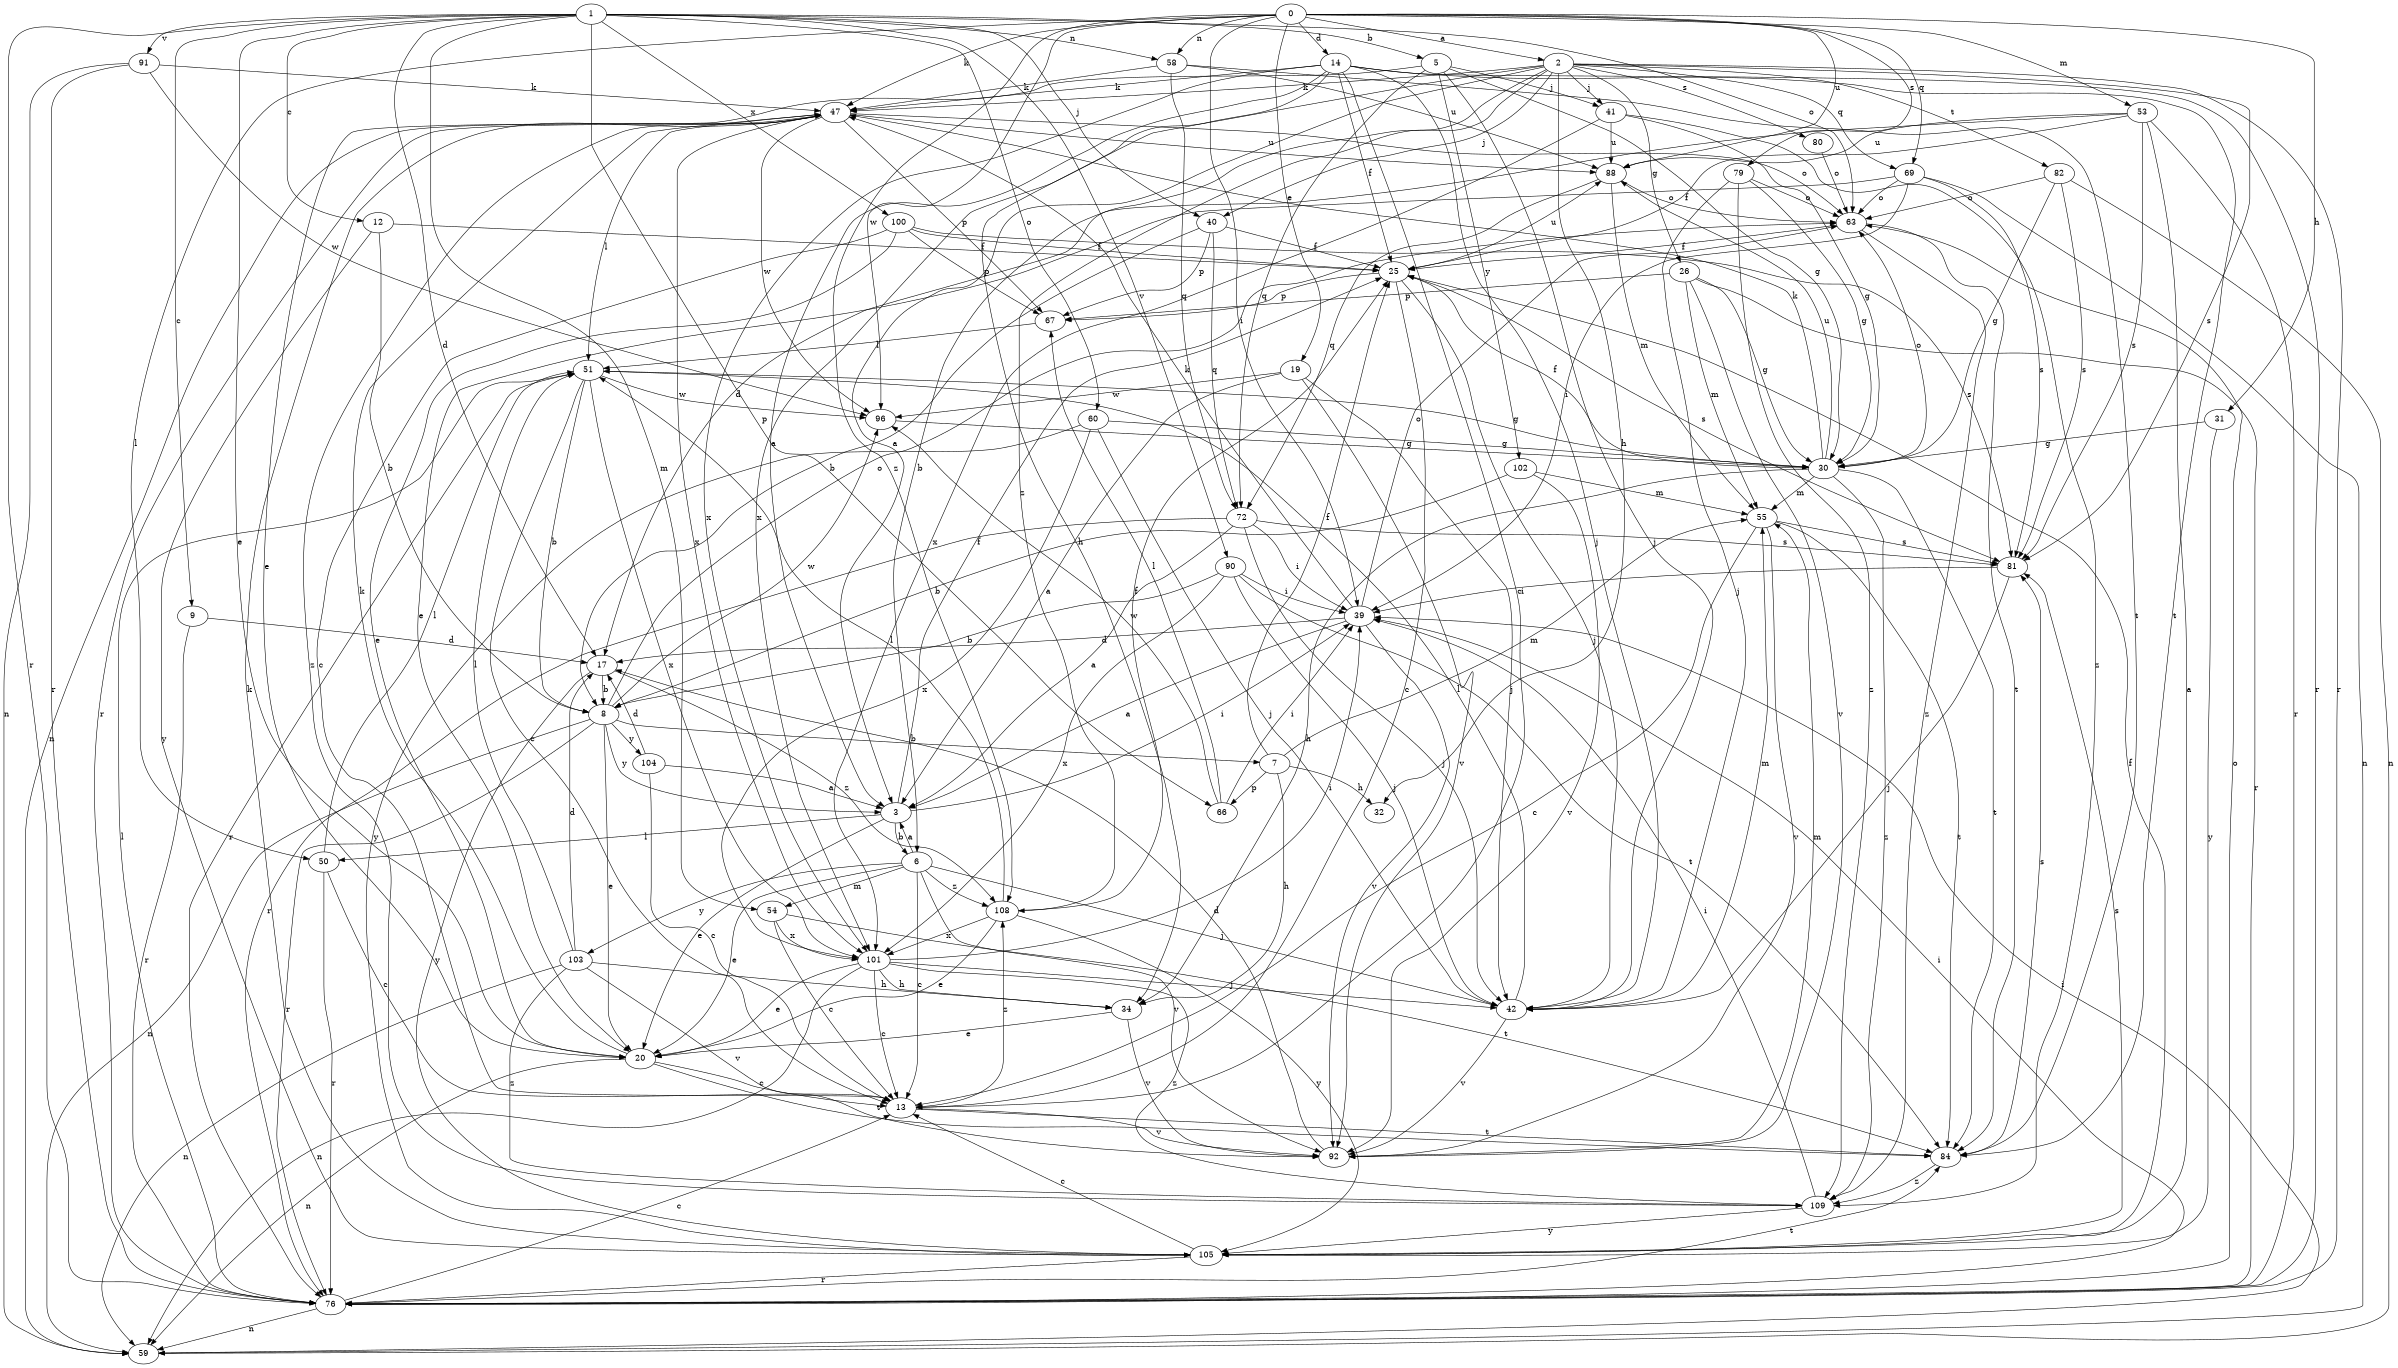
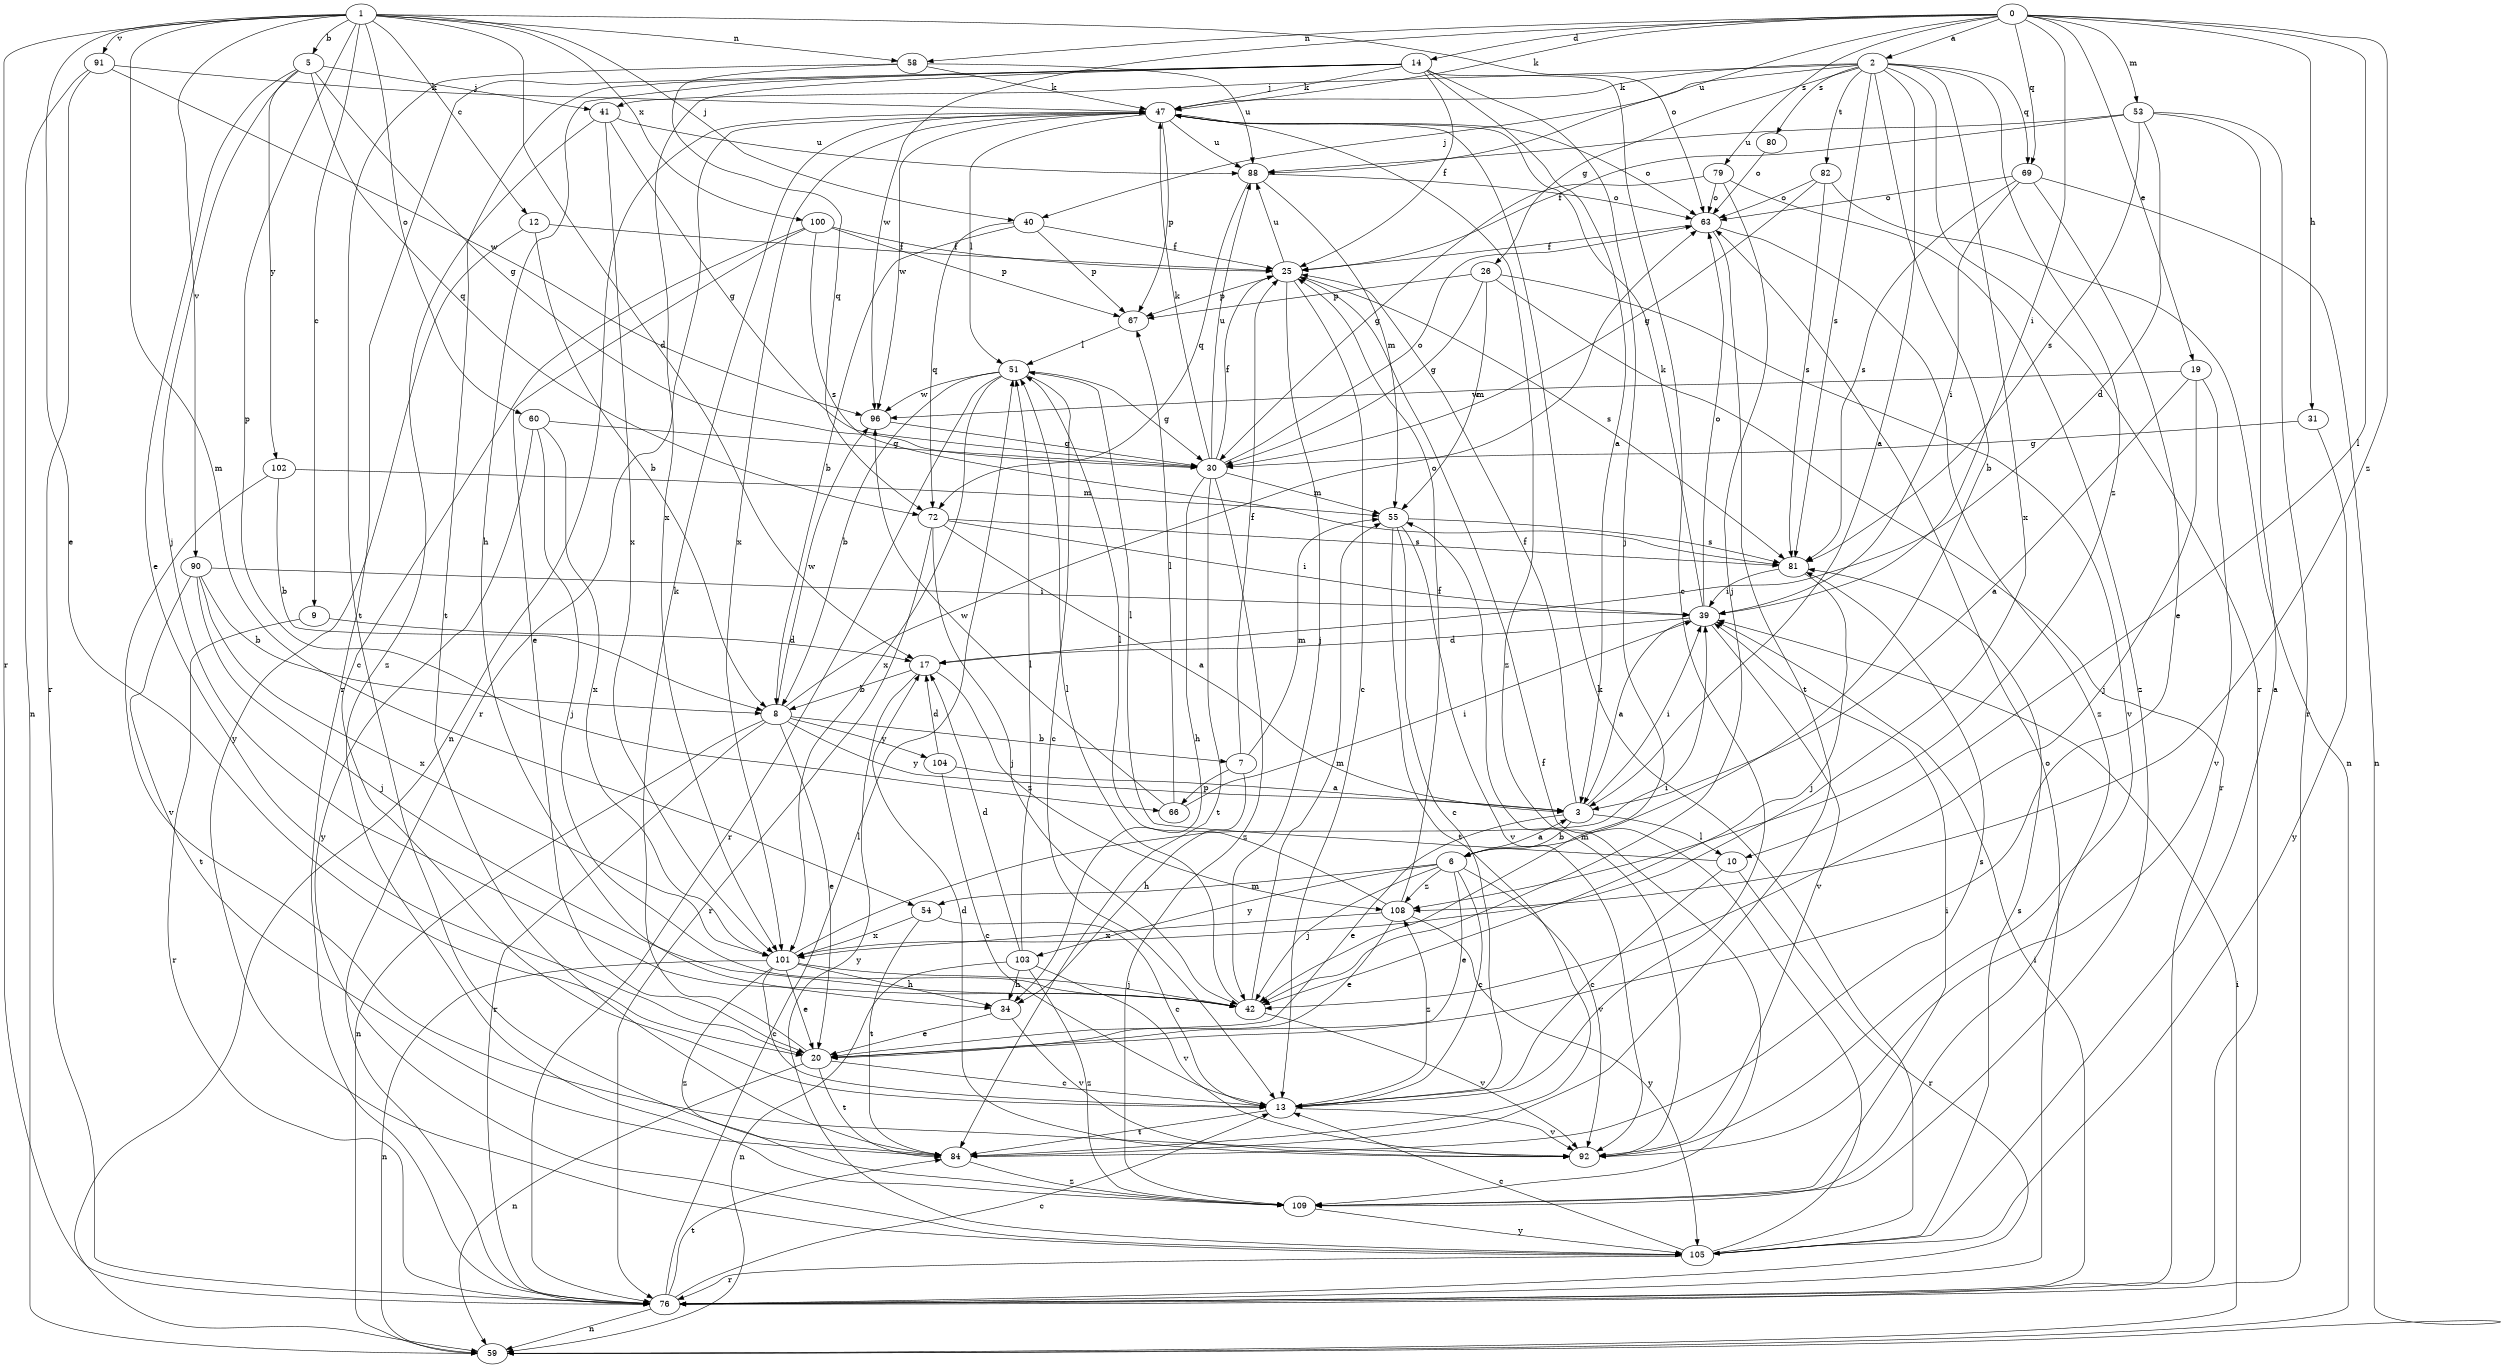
(1379, 813) -> none
(324, 862) -> (1732, 862)
